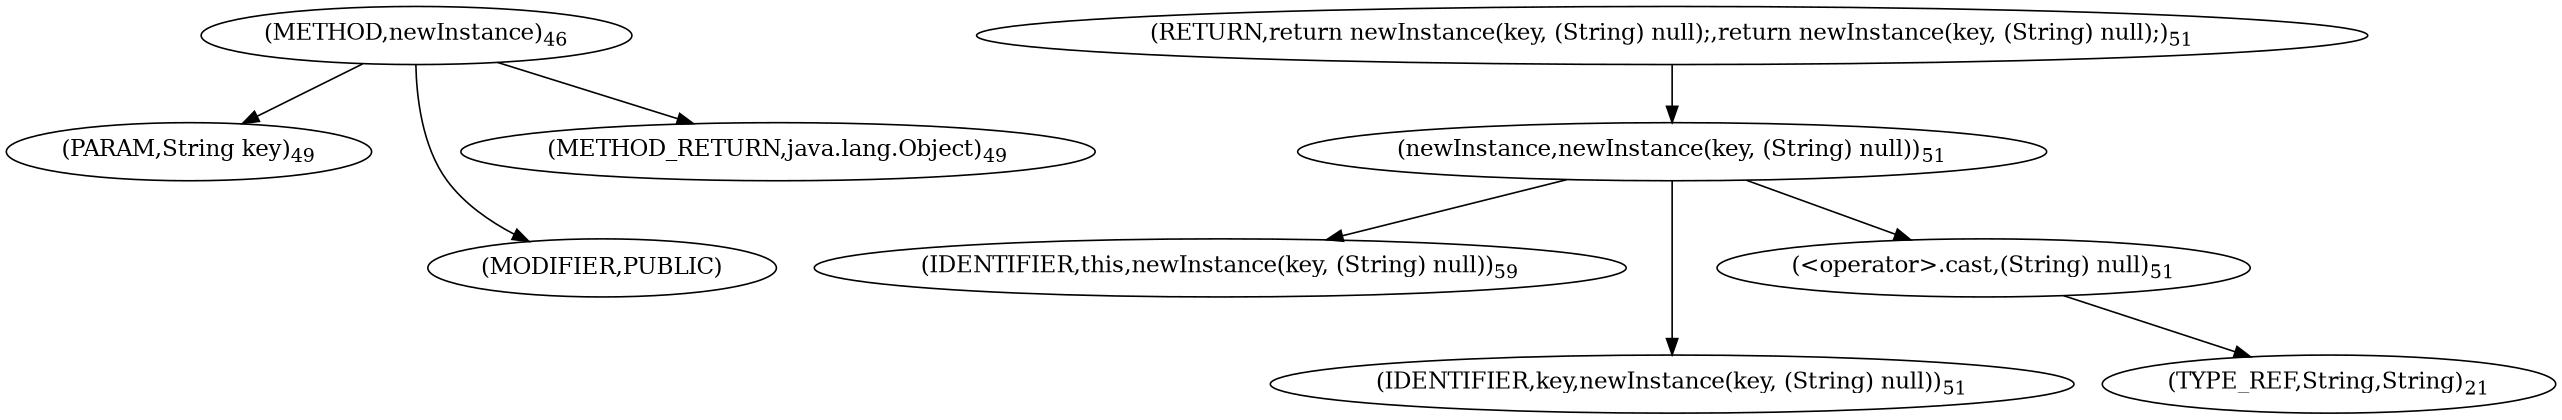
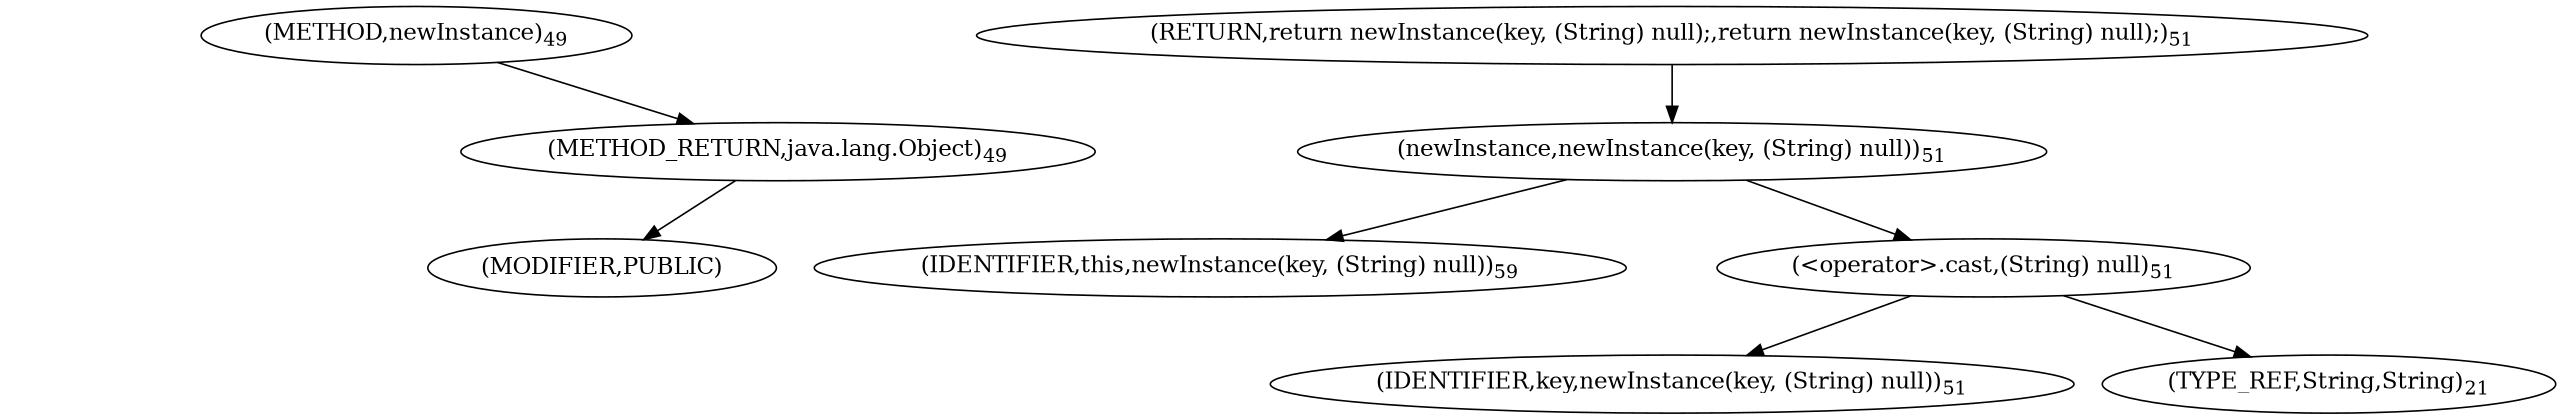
(556, 33) -> (556, 33)
(189, 152) -> none
(438, 166) -> (697, 206)
(1672, 260) -> (1836, 323)
